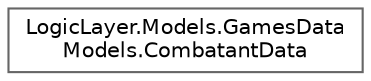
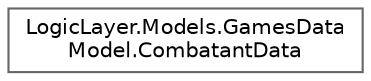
(186, 40) -> (186, 40)
